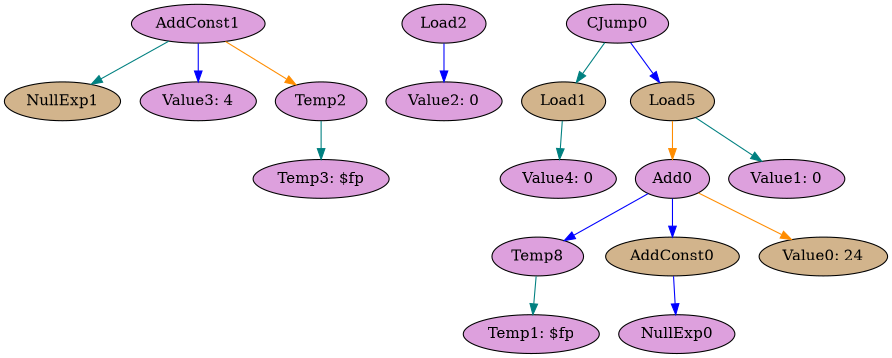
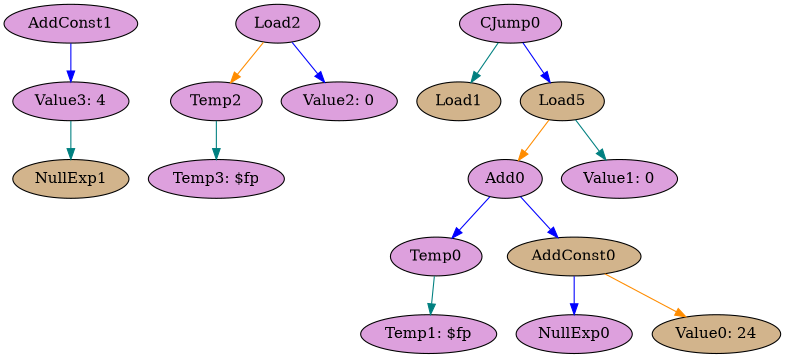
(135, 60) -> (71, 135)
(256, 60) -> (250, 58)
(558, 179) -> none
(740, 214) -> (640, 293)
(538, 257) -> (436, 257)
